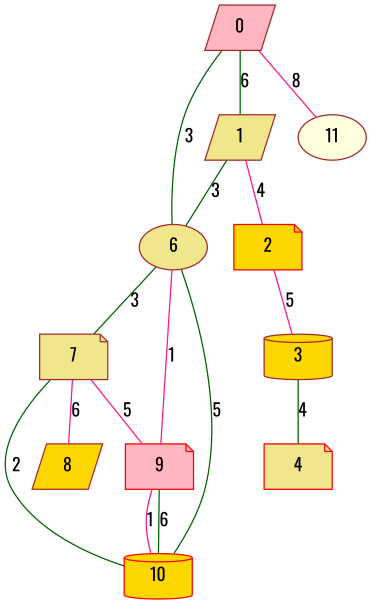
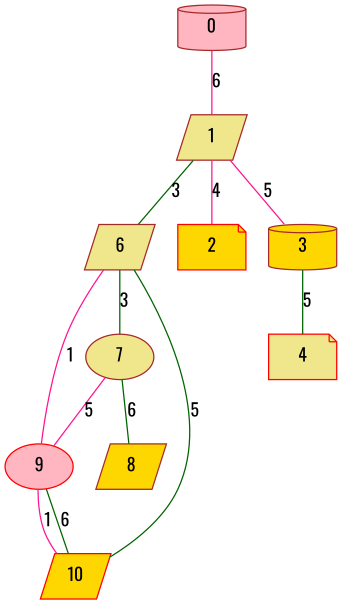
(240, 28) -> (212, 28)
(240, 83) -> (212, 83)
(180, 132) -> none
(332, 137) -> none
(173, 247) -> (120, 247)
(283, 302) -> (257, 192)
(74, 357) -> (120, 357)
(71, 412) -> (125, 412)
(303, 412) -> (307, 302)
(159, 467) -> (39, 467)
(16, 495) -> none
(158, 576) -> (76, 576)
